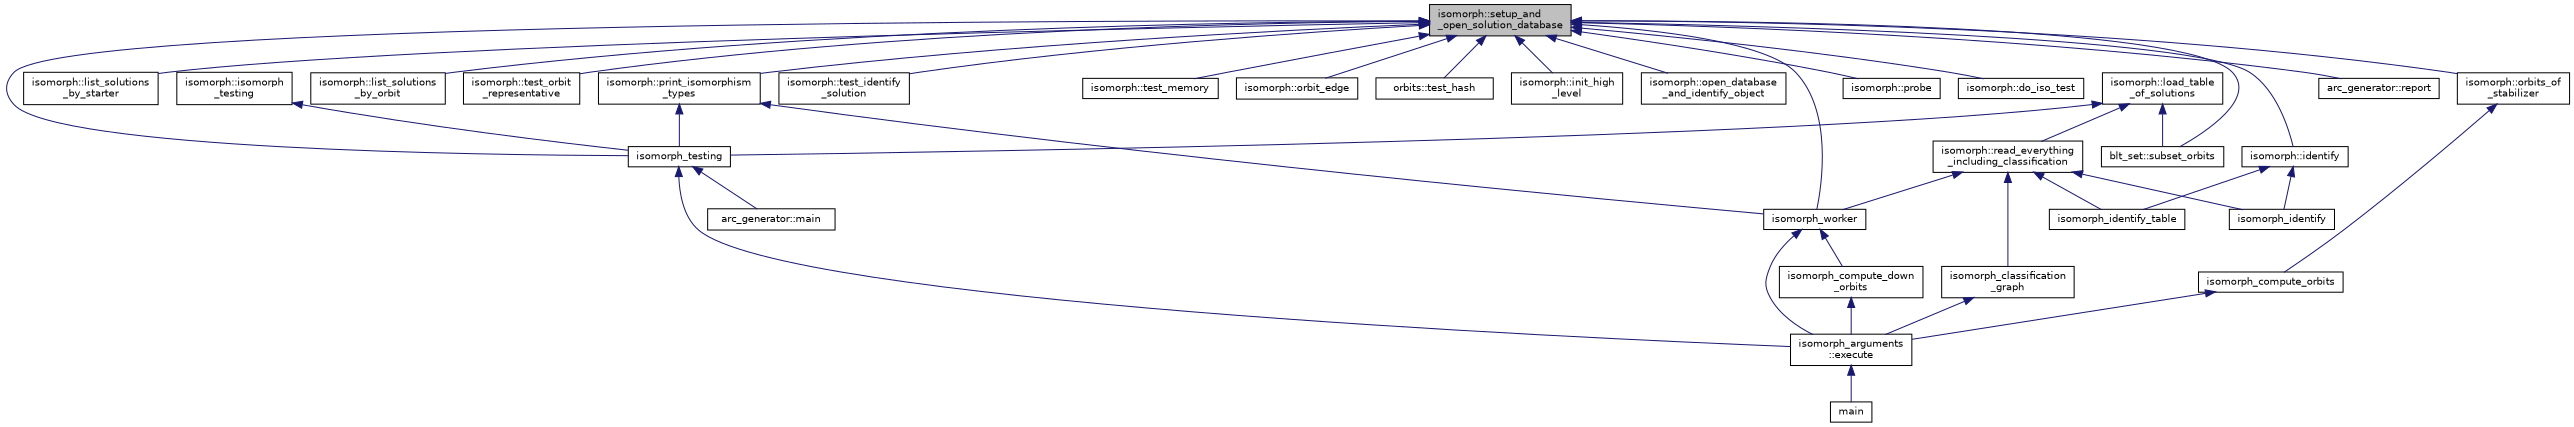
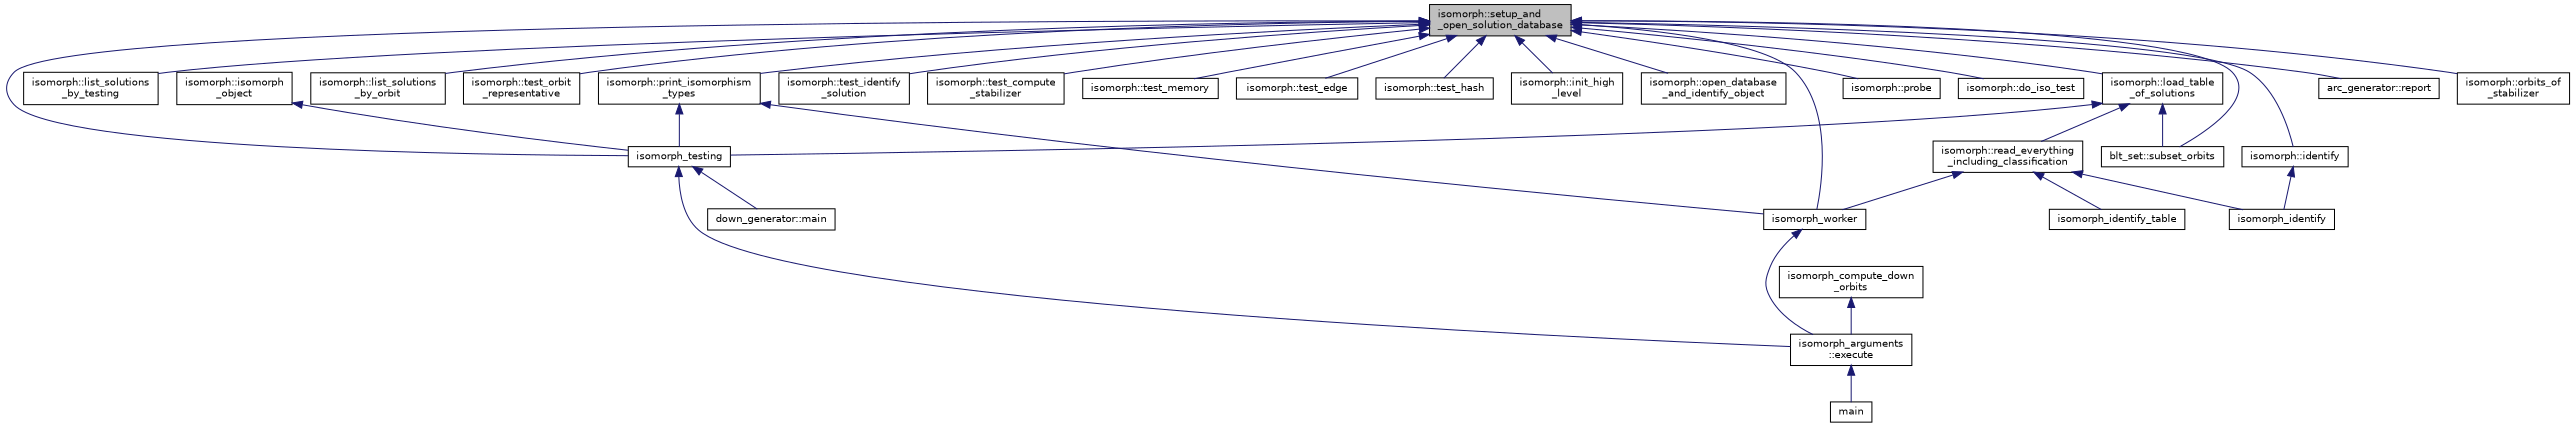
none -> (1843, 43)
(91, 88) -> (91, 88)
(234, 88) -> (234, 88)
none -> (996, 88)
(1297, 88) -> (1297, 88)
(1435, 88) -> (1435, 88)
(2201, 190) -> none
(771, 219) -> (771, 219)
(1834, 252) -> none
(2008, 282) -> none
(2271, 282) -> none
